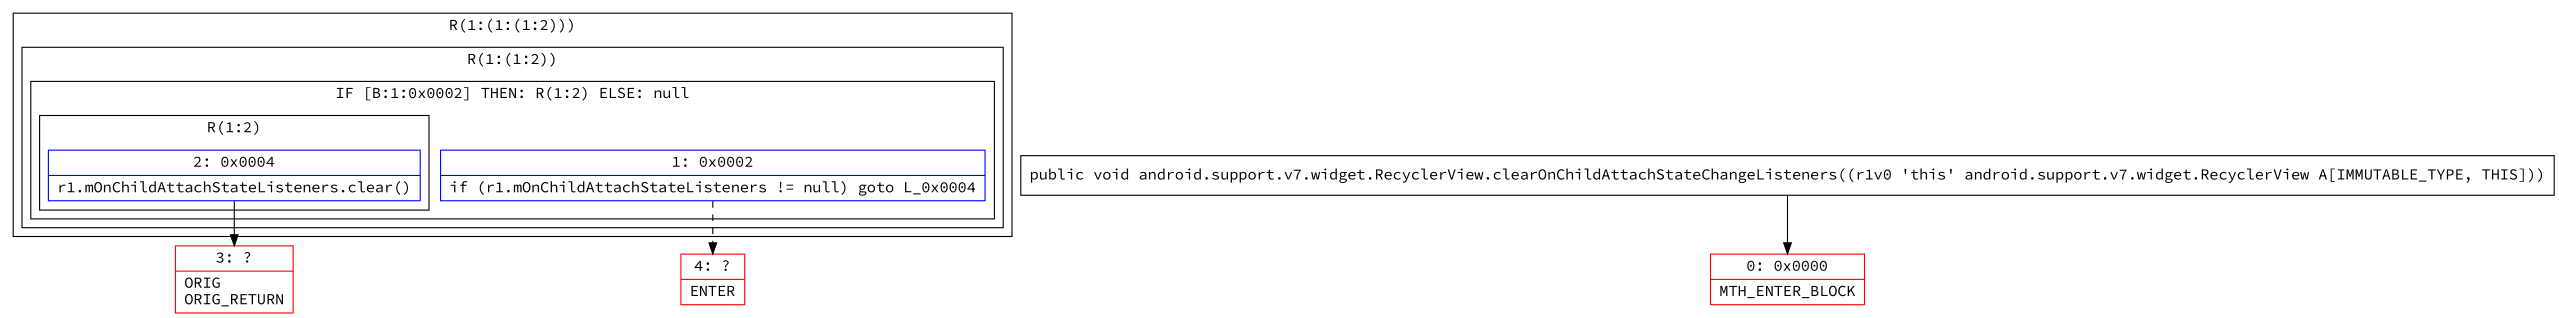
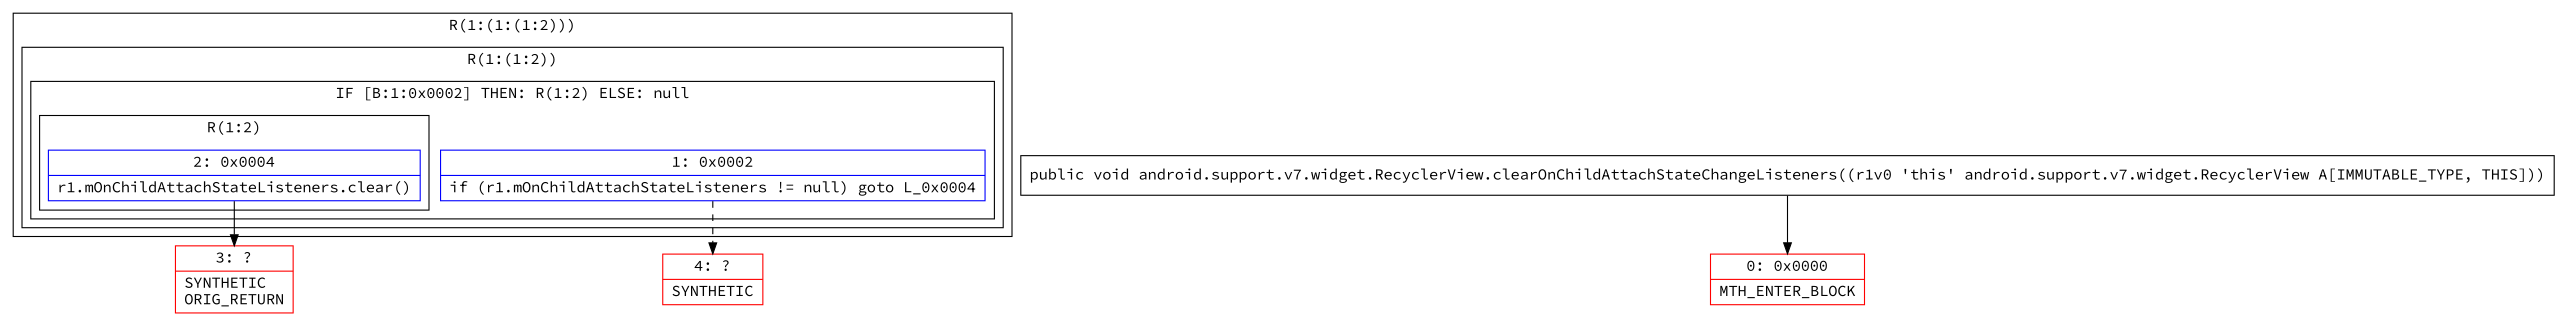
(203, 283) -> (226, 283)
(713, 292) -> (713, 292)
